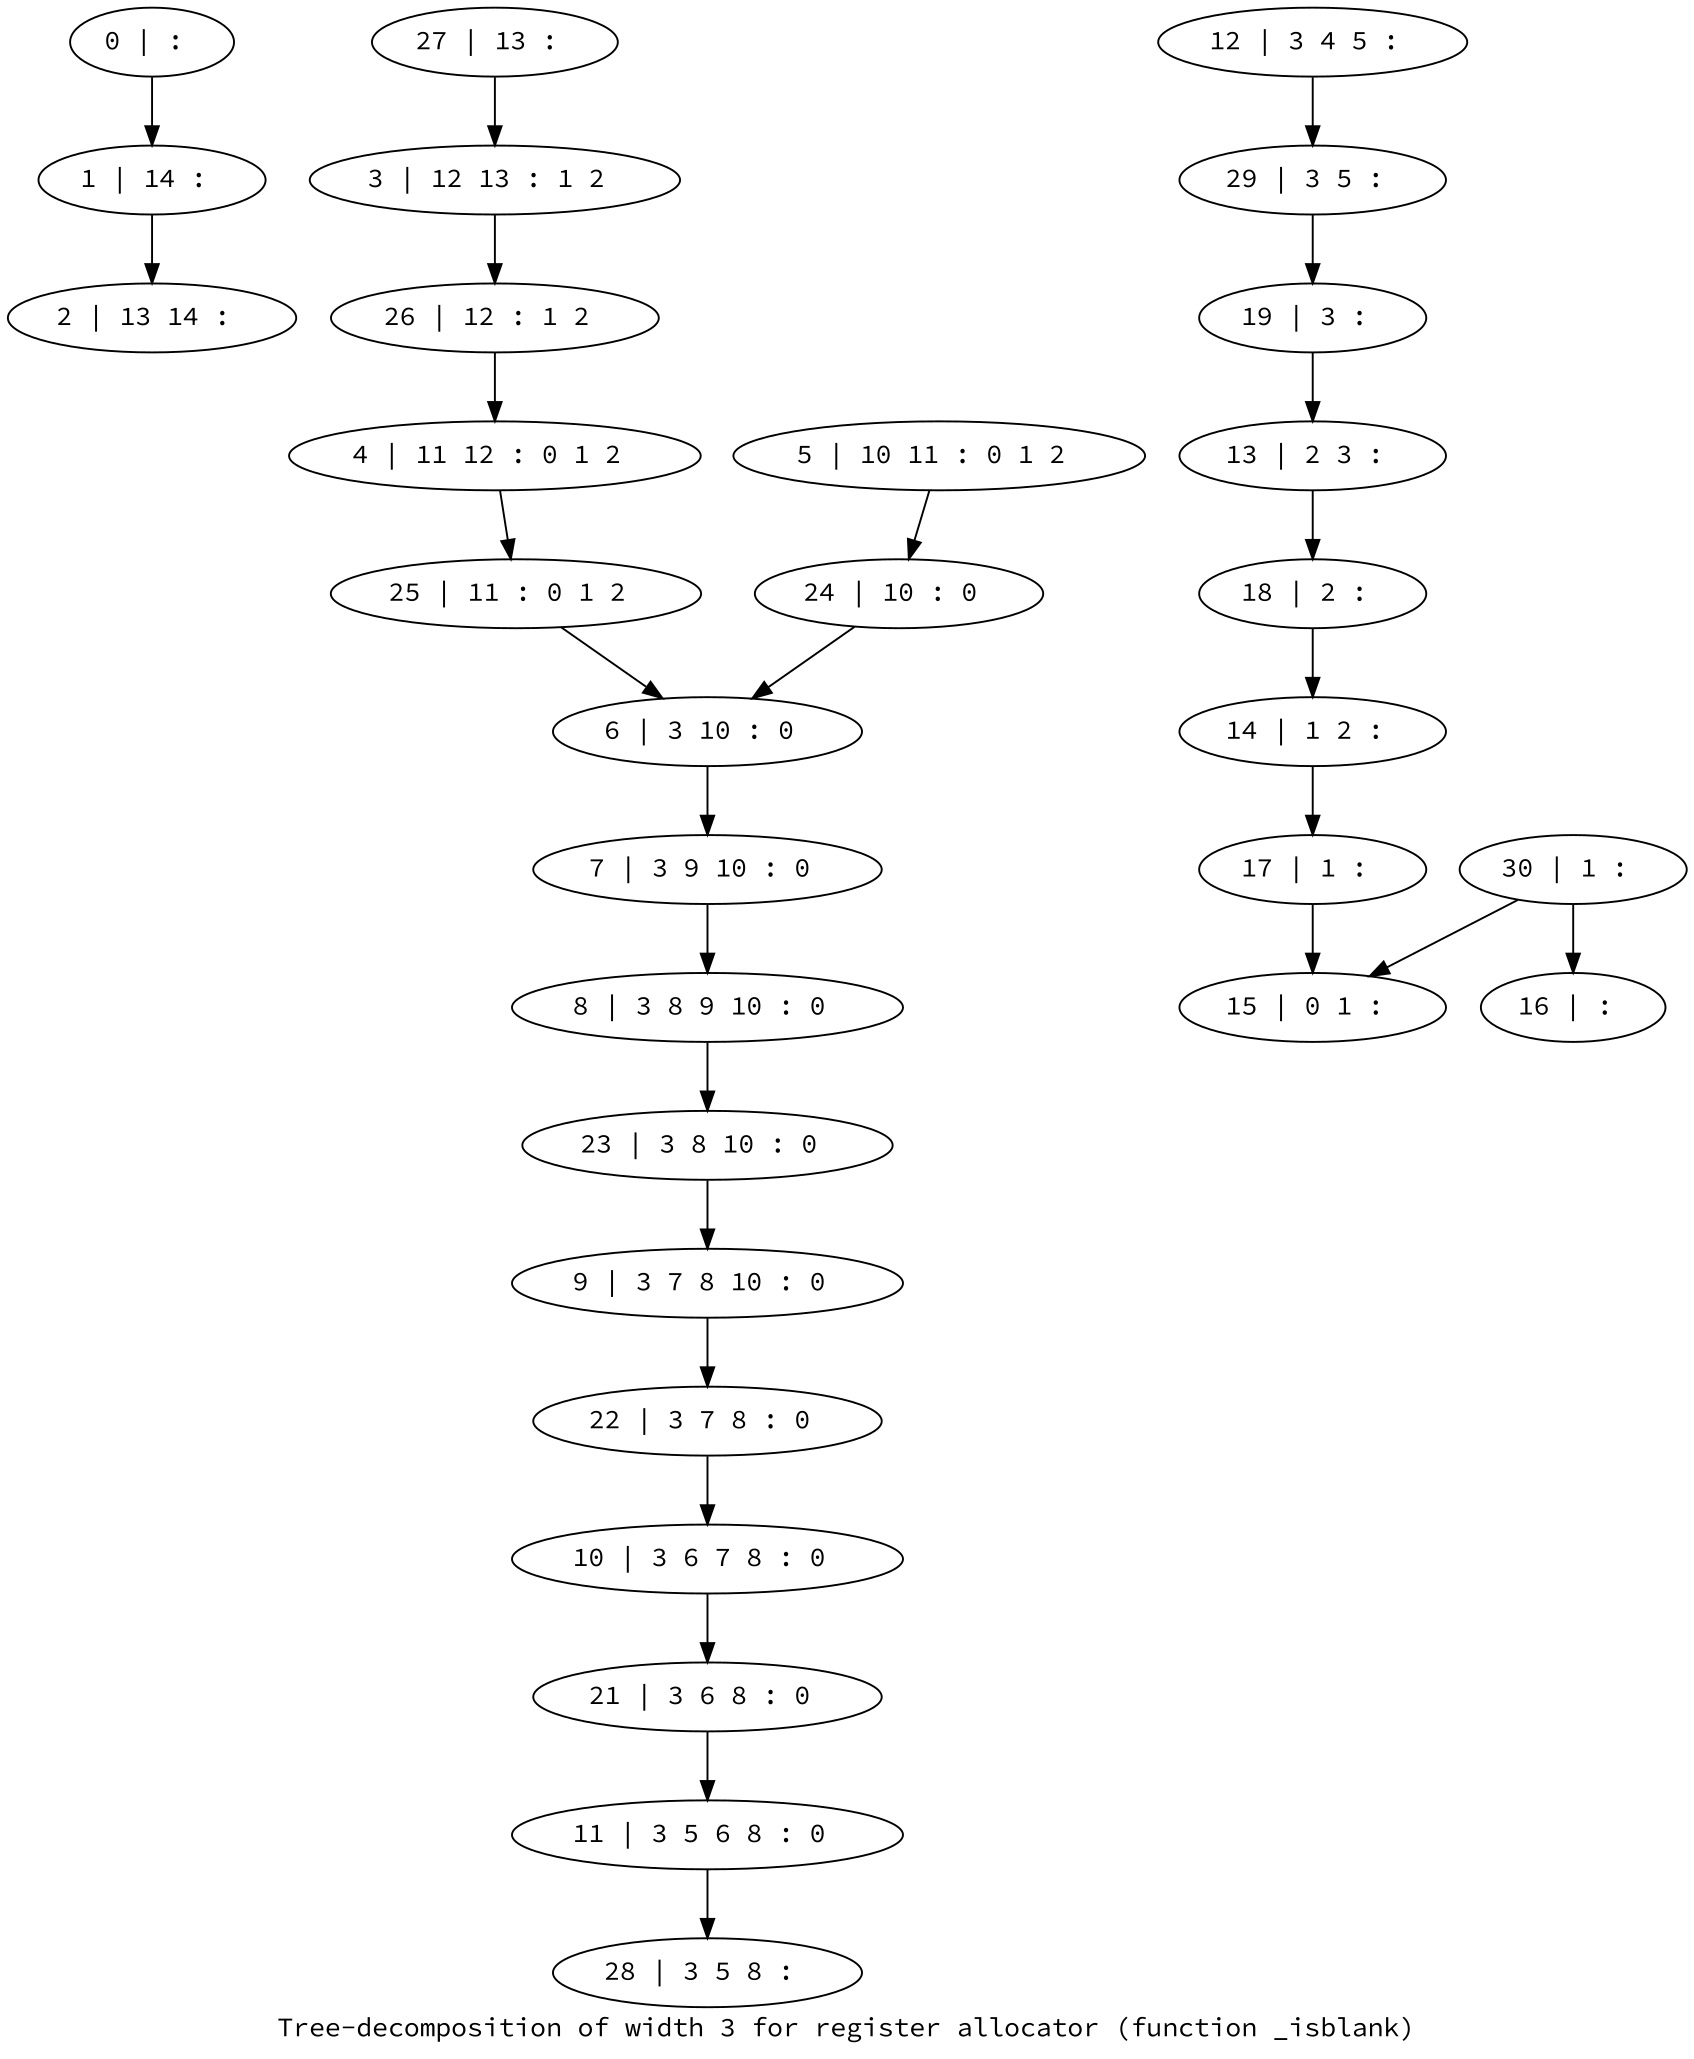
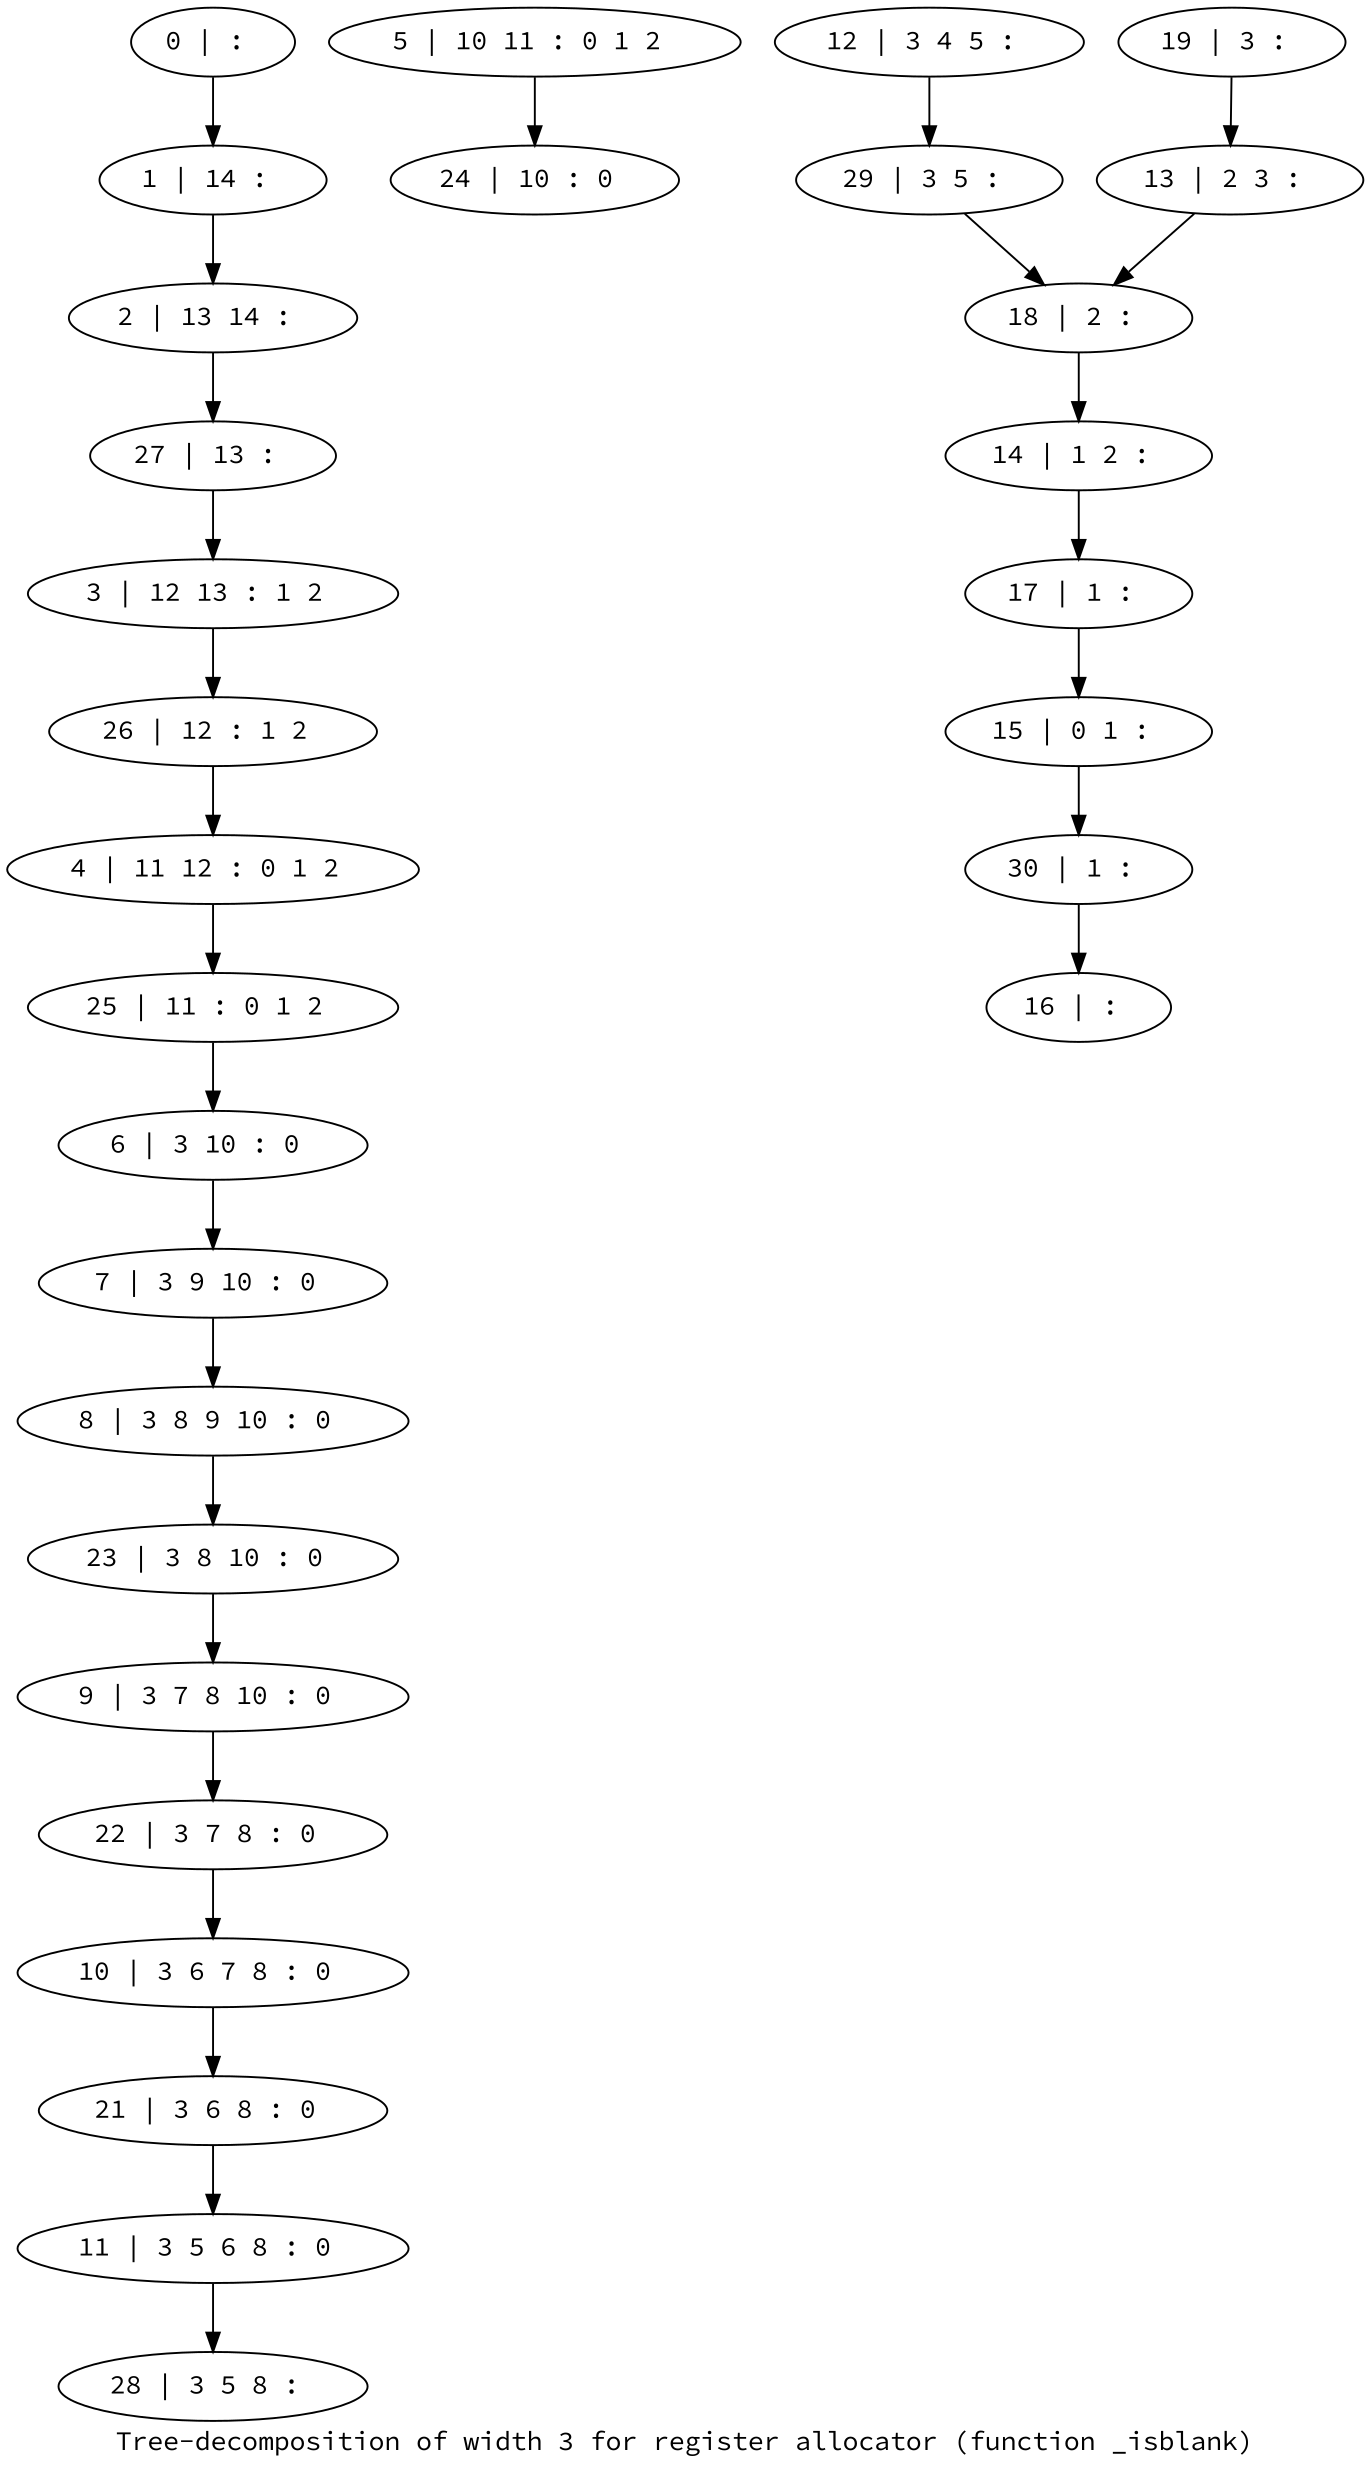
(1313, 240) -> (997, 243)
none -> (213, 378)
(811, 657) -> none
(1452, 934) -> (1079, 791)
